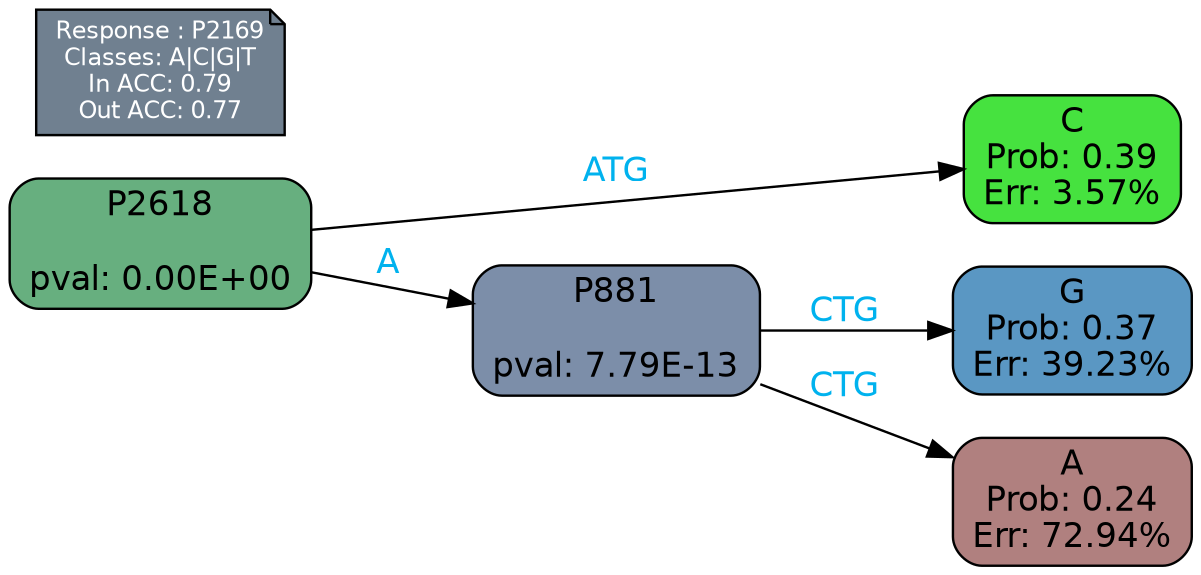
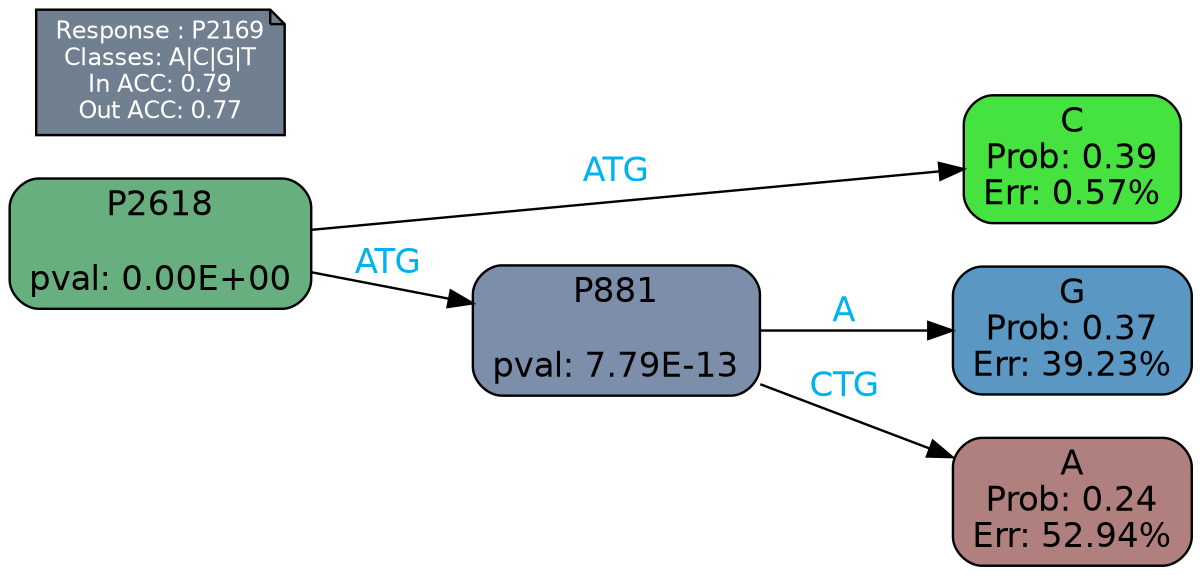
(1072, 159) -> (1072, 159)
(388, 264) -> (388, 264)
(844, 312) -> (844, 312)
(1072, 502) -> (1072, 502)
